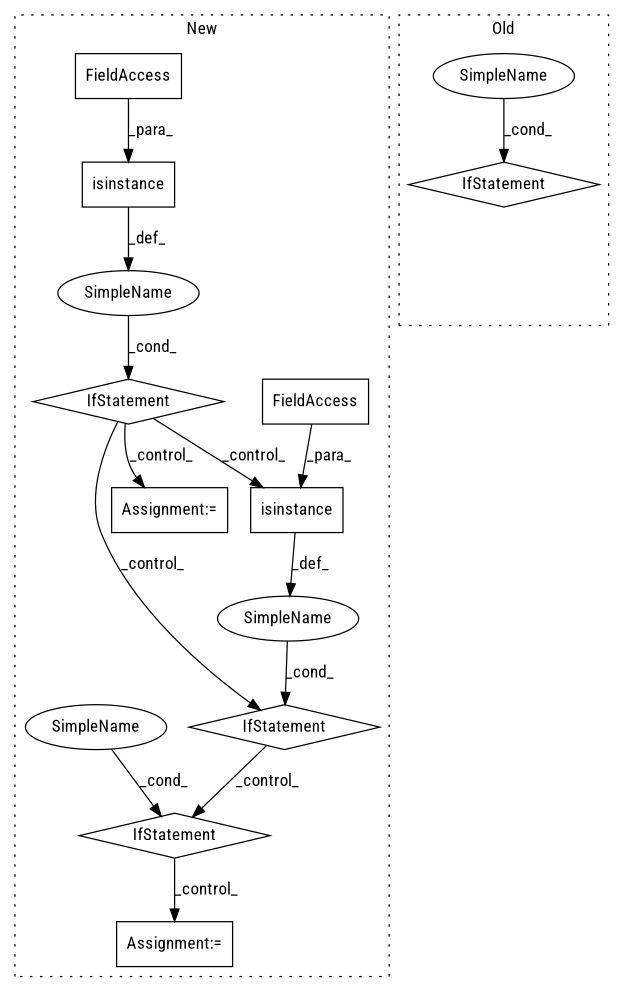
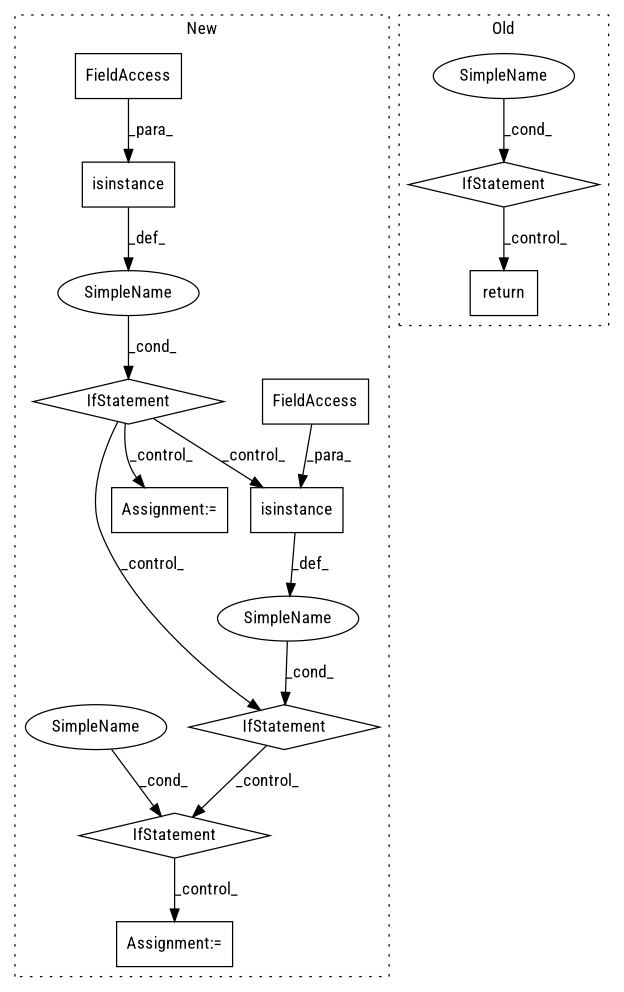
none -> (504, 293)
